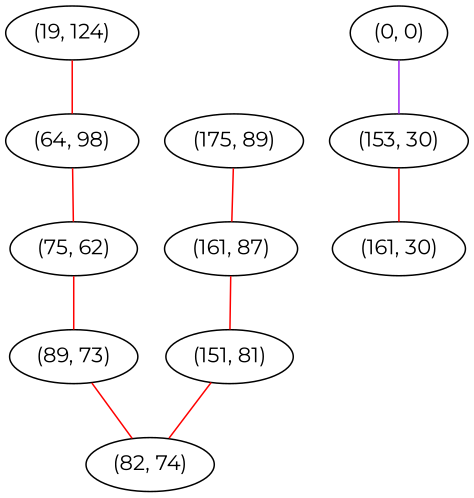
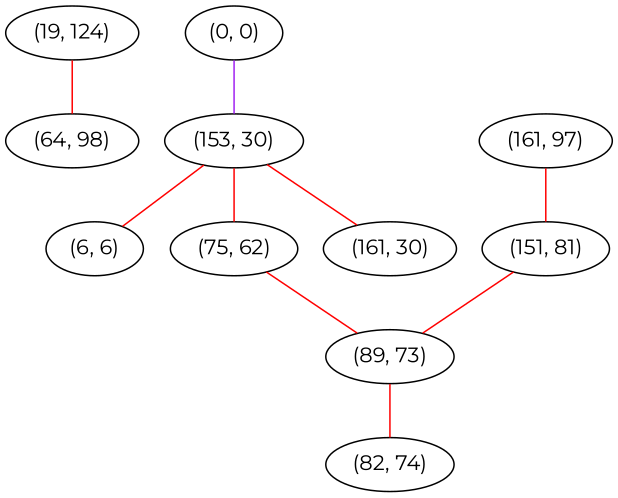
(234, 141) -> none
(73, 195) -> (234, 195)
none -> (95, 249)
(231, 249) -> (546, 141)
(190, 410) -> (468, 303)
